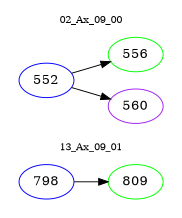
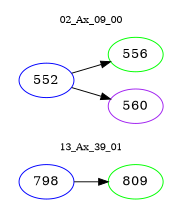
(91, 148) -> (91, 148)
